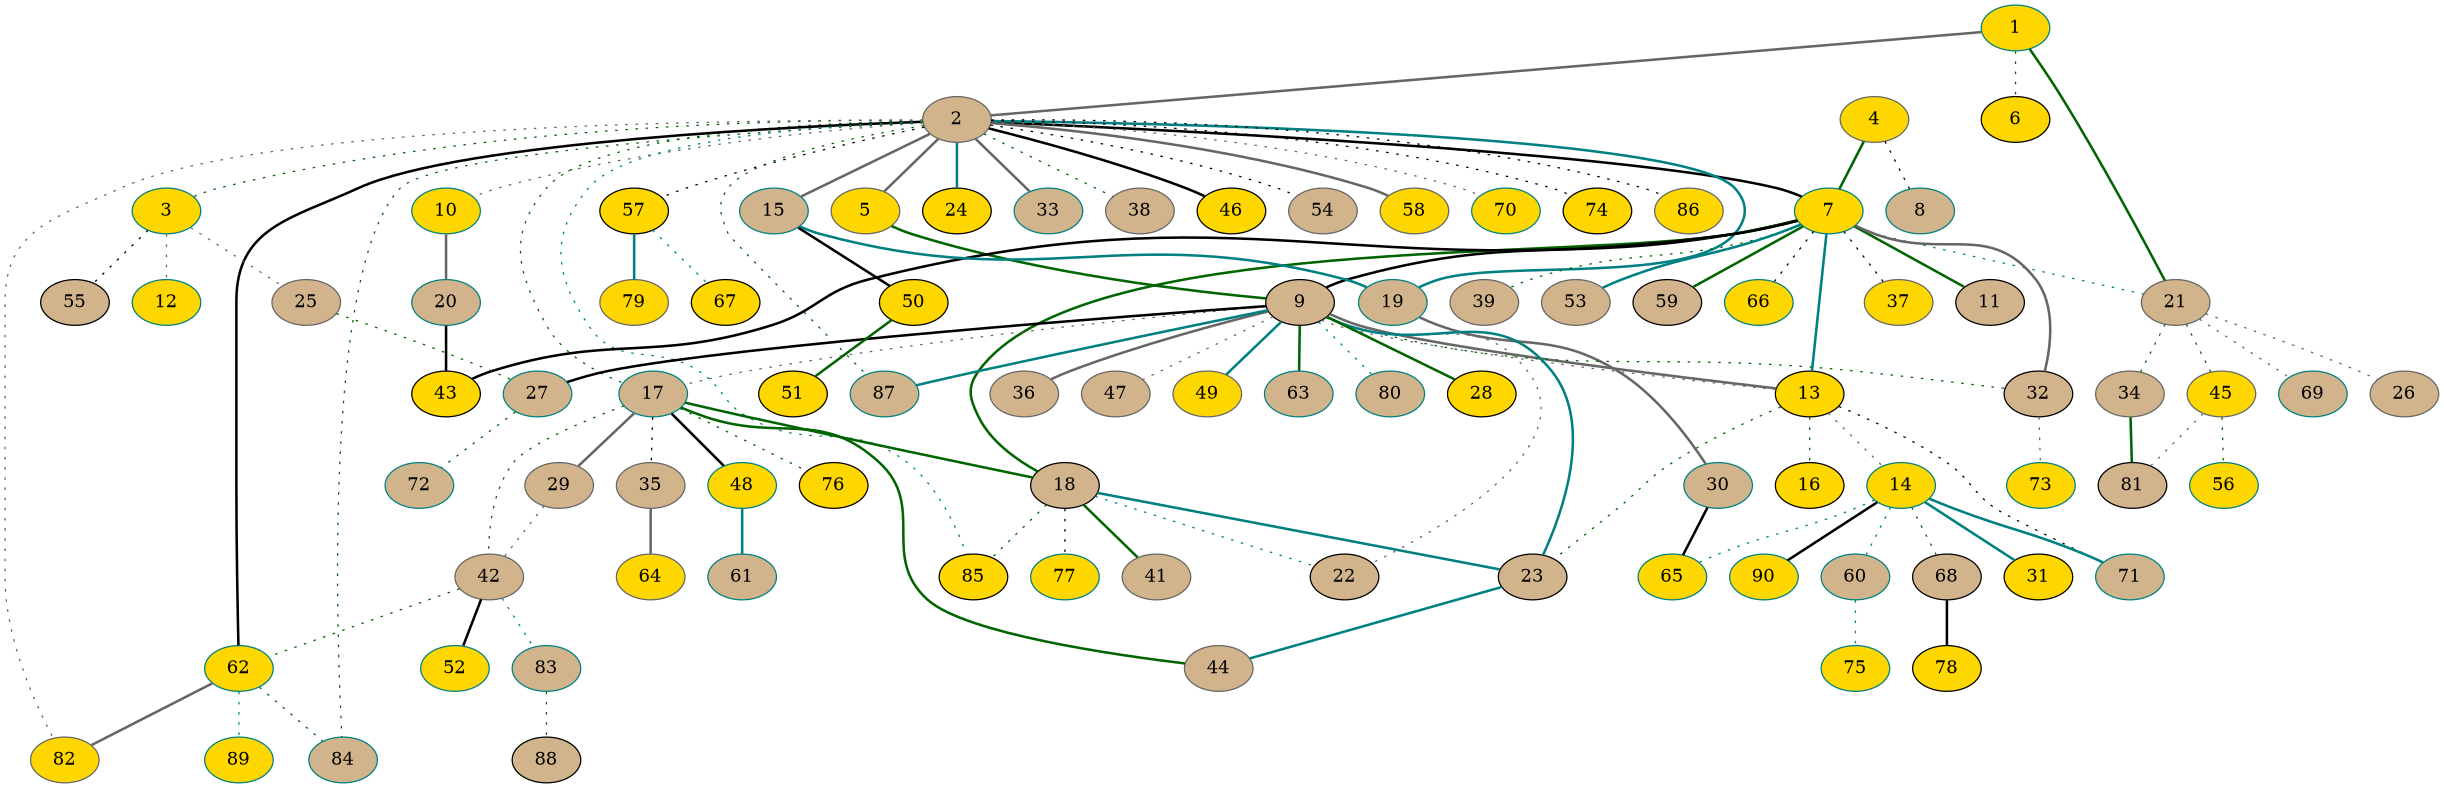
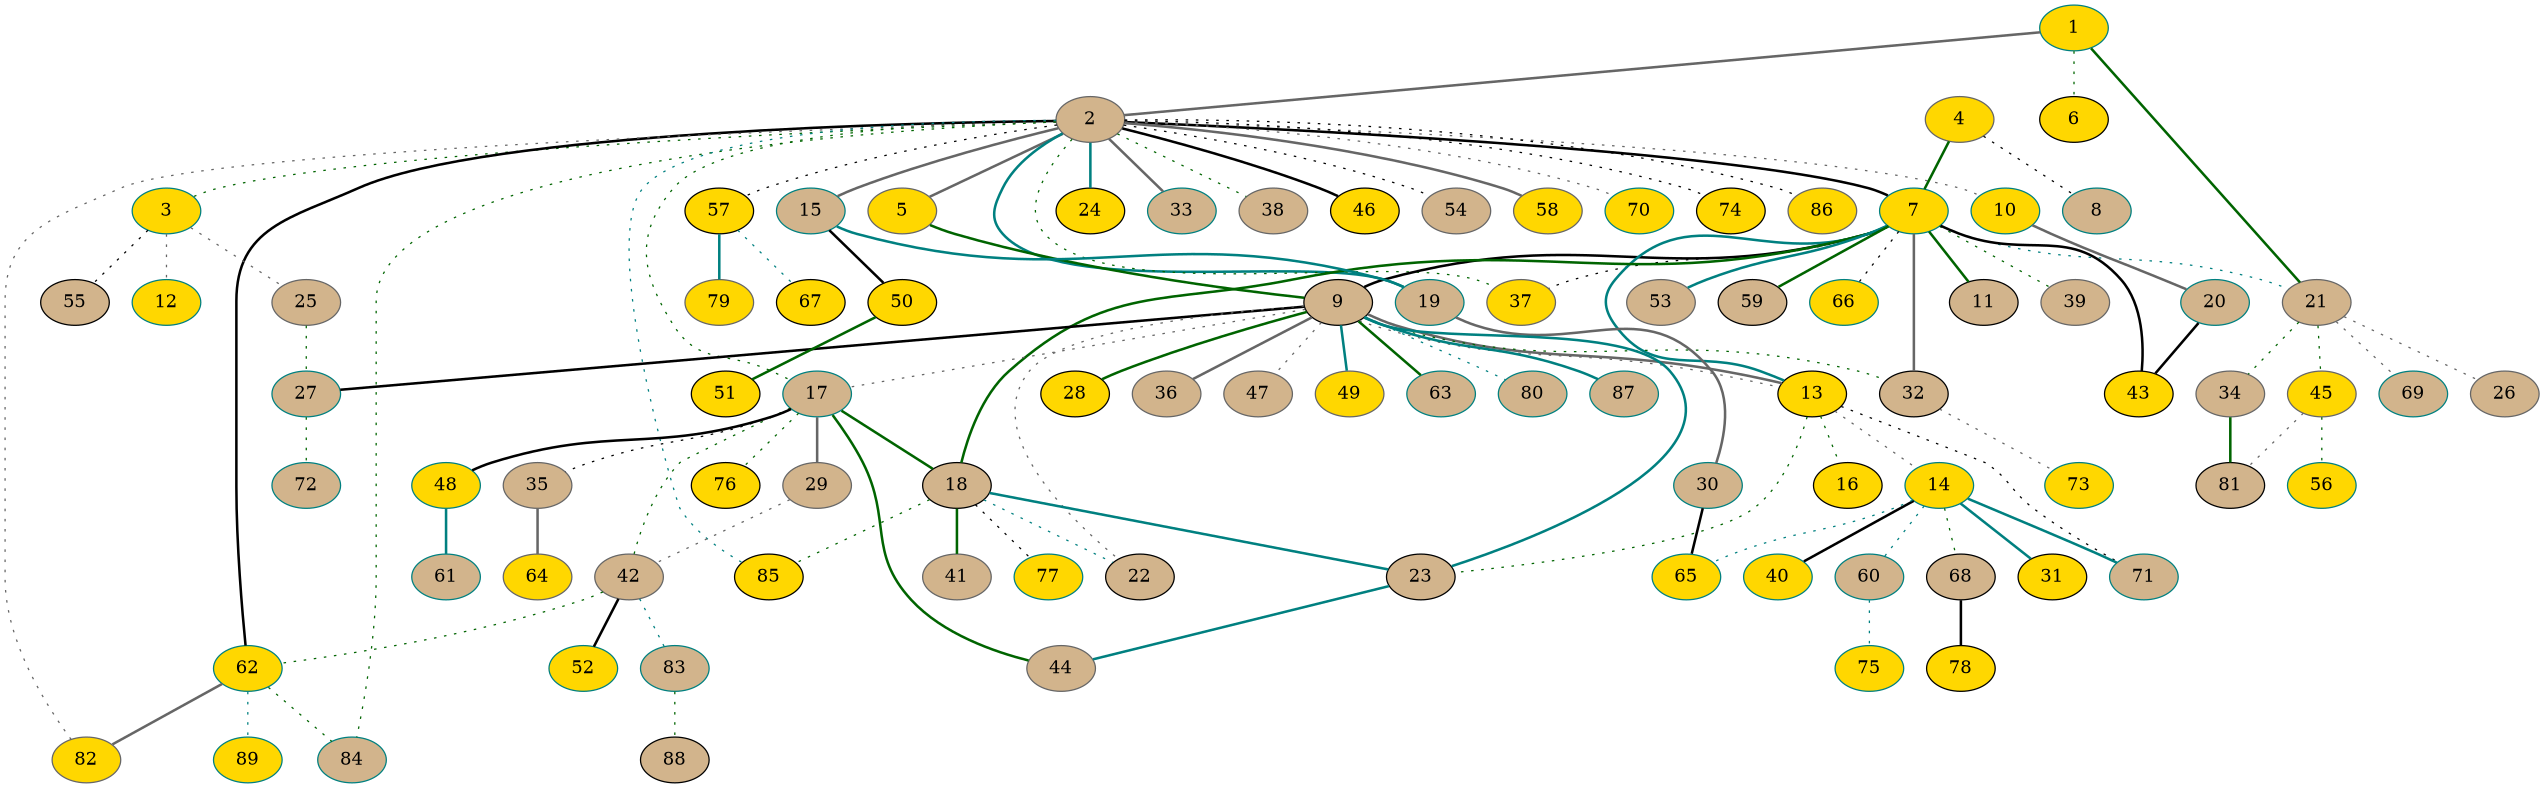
(721, 205) -> (1213, 273)
(1764, 577) -> (1778, 577)
